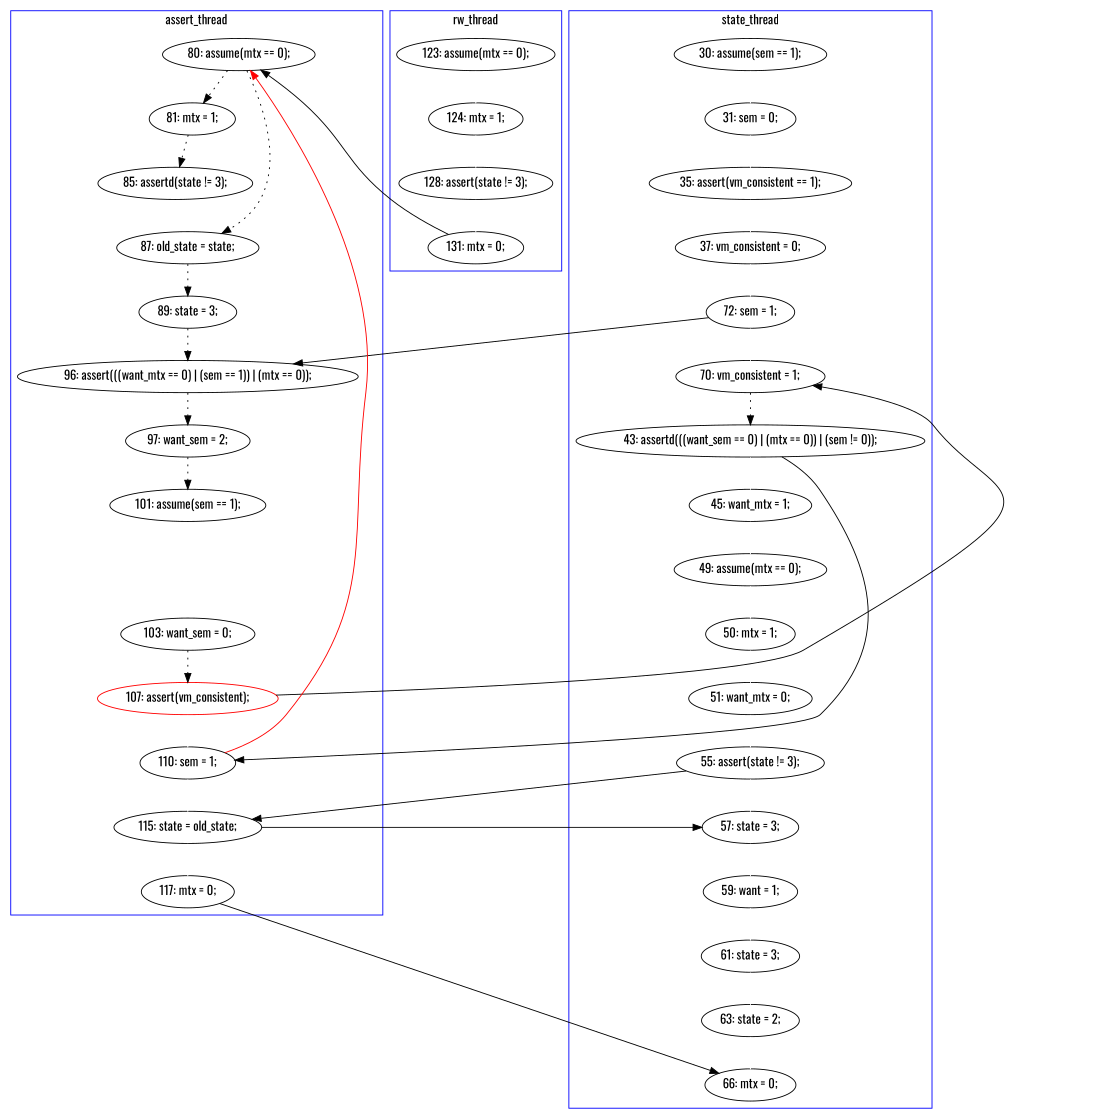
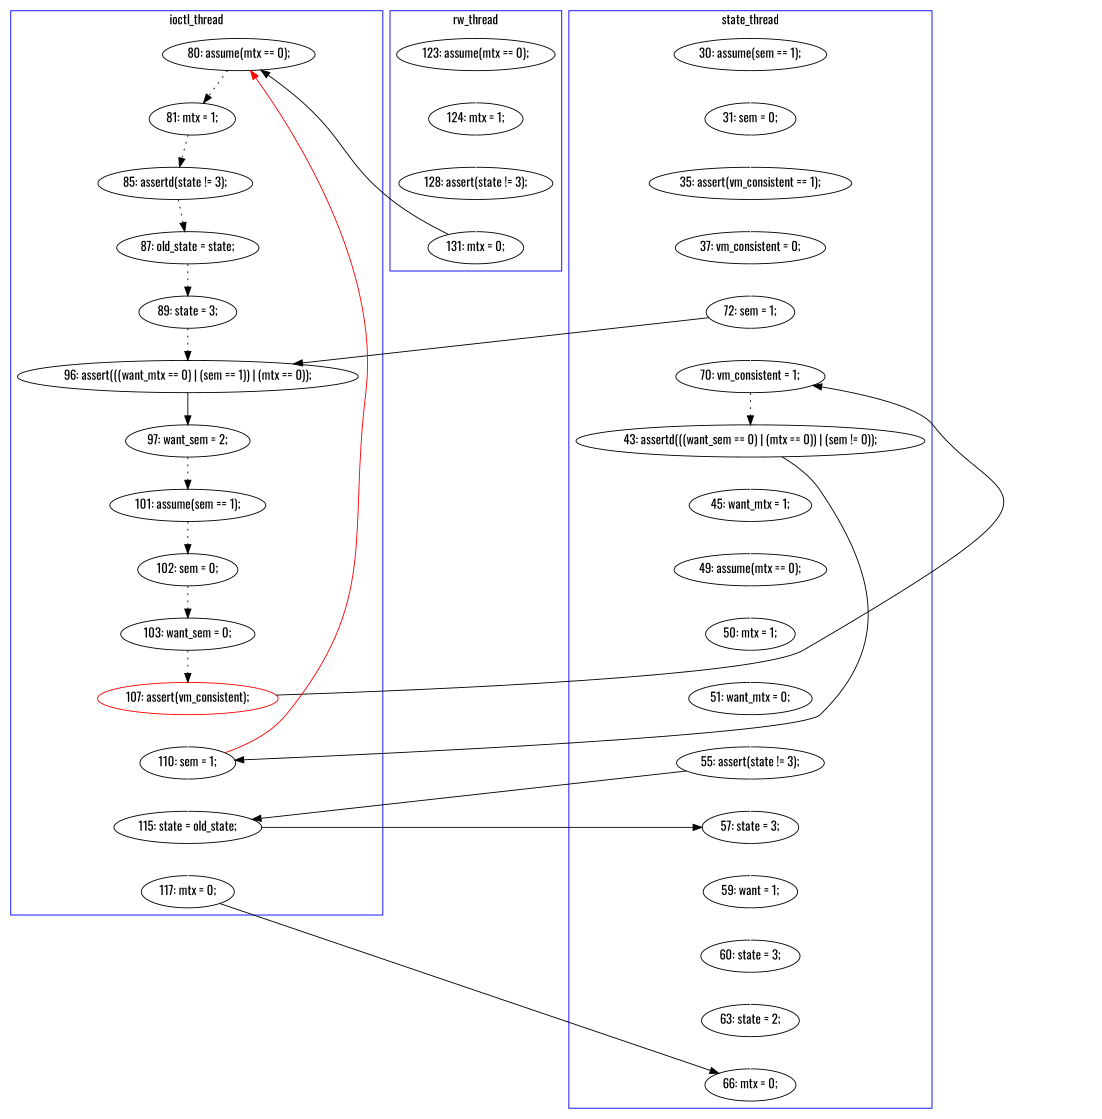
(197, 21) -> (197, 21)
(270, 156) -> (181, 211)
(188, 404) -> (188, 404)
none -> (188, 570)
(750, 956) -> (750, 956)
